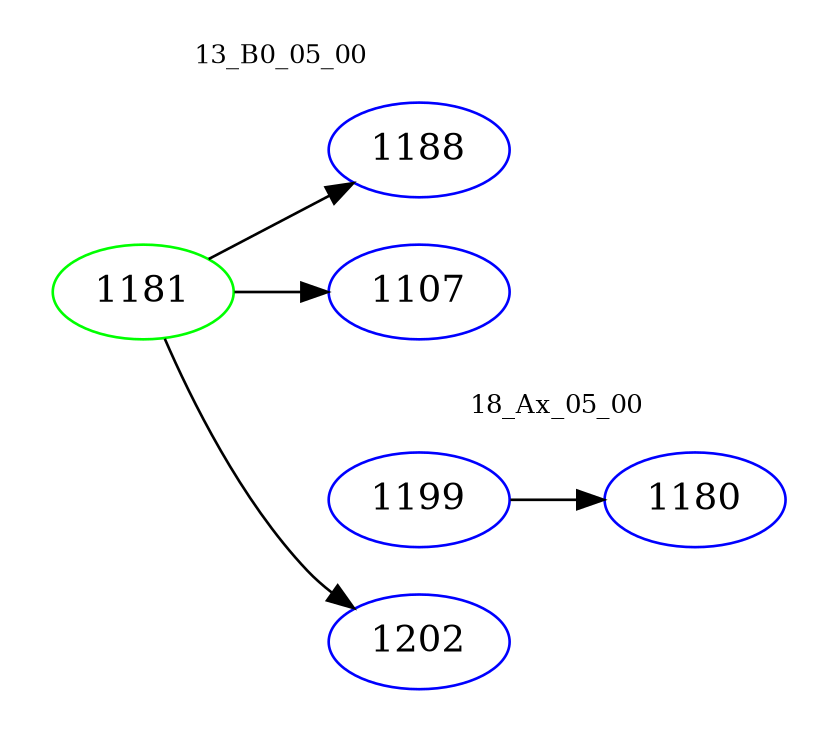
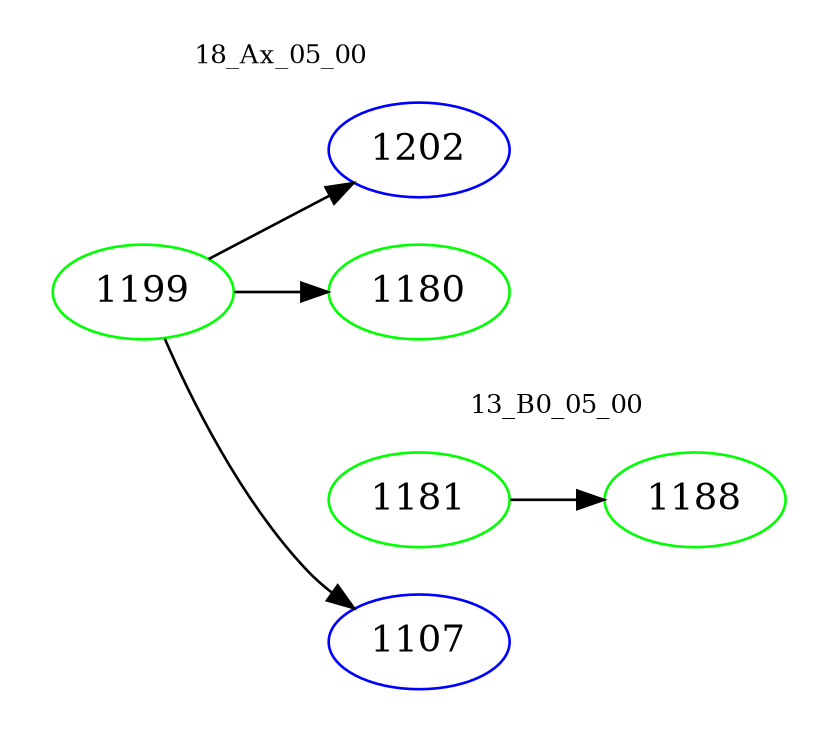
(419, 150) -> (695, 500)
(268, 292) -> (235, 475)
(235, 475) -> (269, 227)
(419, 500) -> (143, 292)
(695, 500) -> (419, 292)
